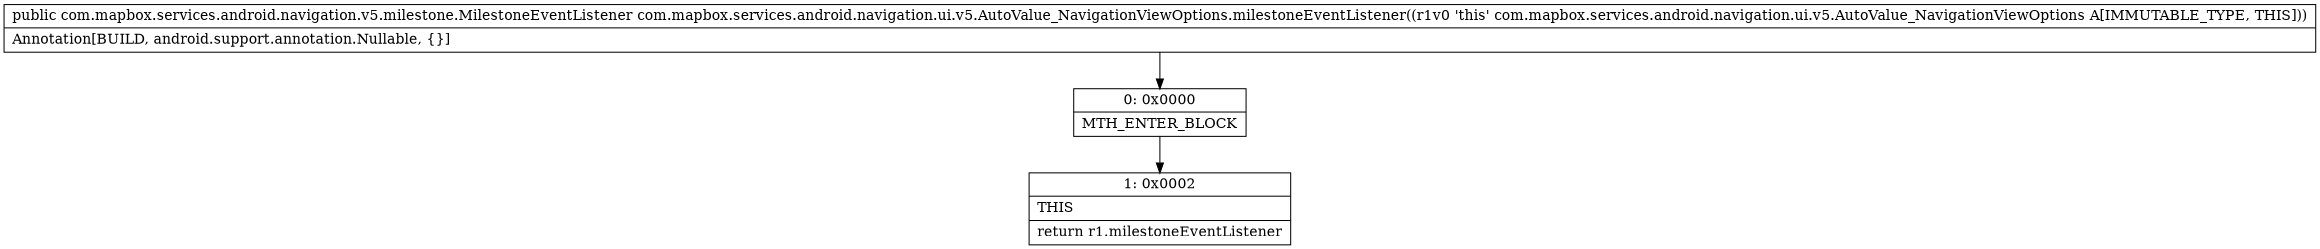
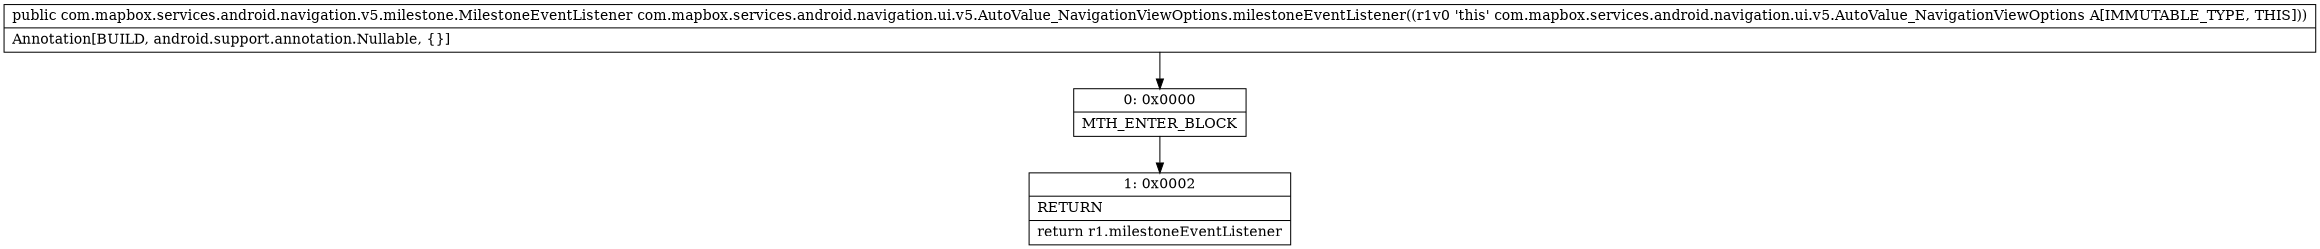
(1056, 208) -> (1070, 208)
